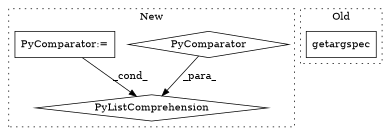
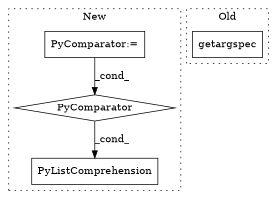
(106, 75) -> (95, 73)
(200, 76) -> (112, 140)
(152, 108) -> (95, 171)
